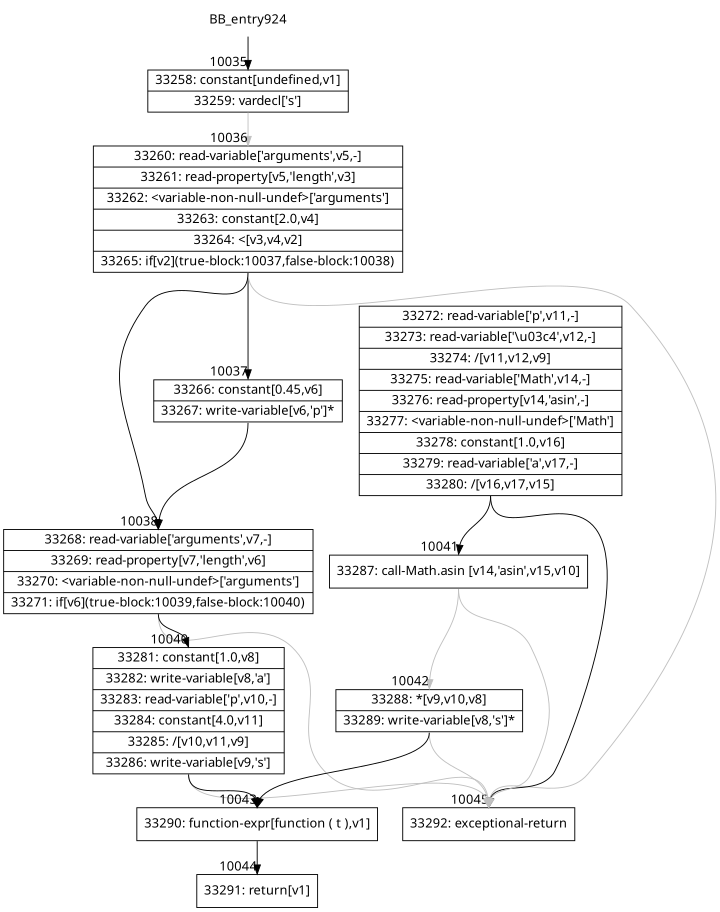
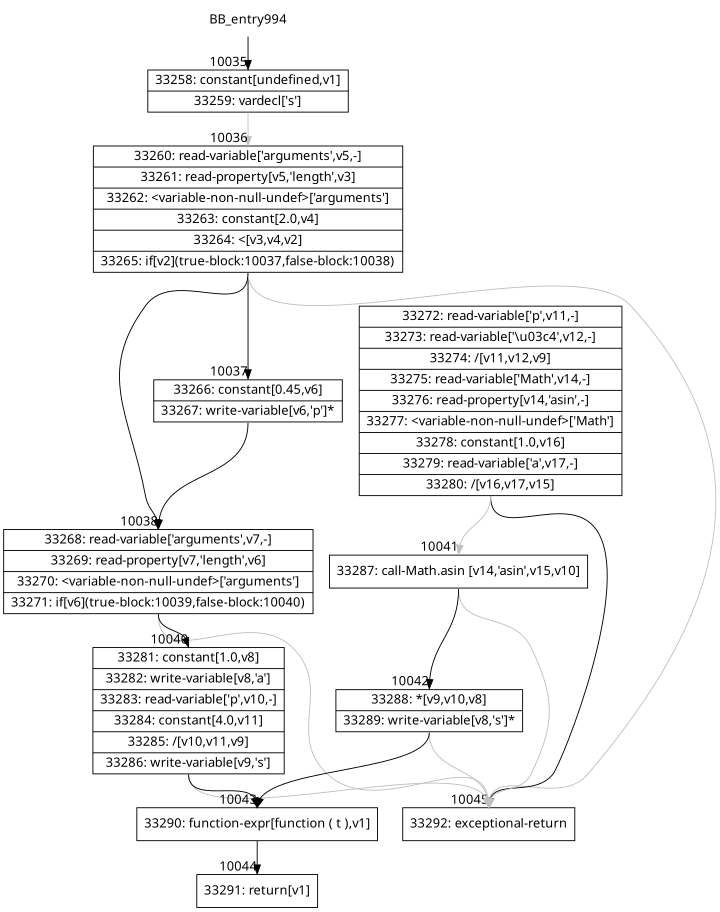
(248, 20) -> (248, 20)
(478, 522) -> (478, 522)
(446, 635) -> (446, 635)
